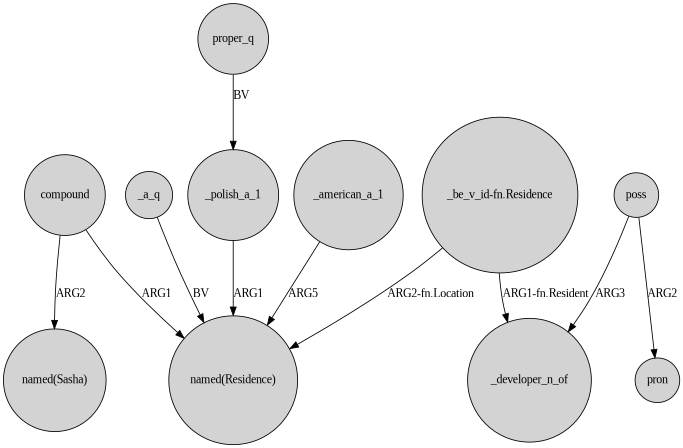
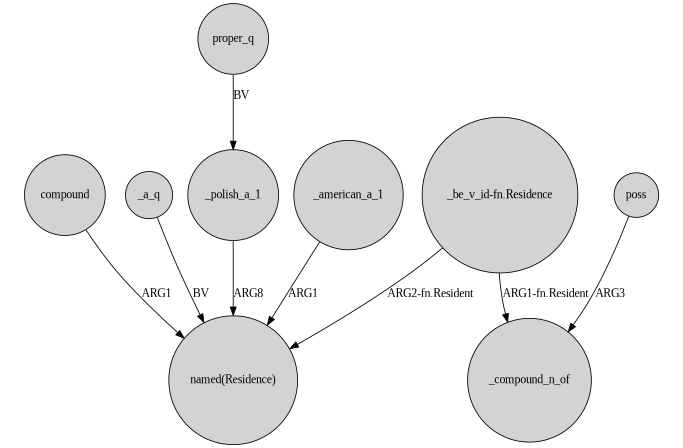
(248, 294) -> (248, 294)
(303, 294) -> (303, 294)
(431, 294) -> (431, 294)
(55, 380) -> none
(529, 380) -> (529, 380)
(657, 380) -> none
